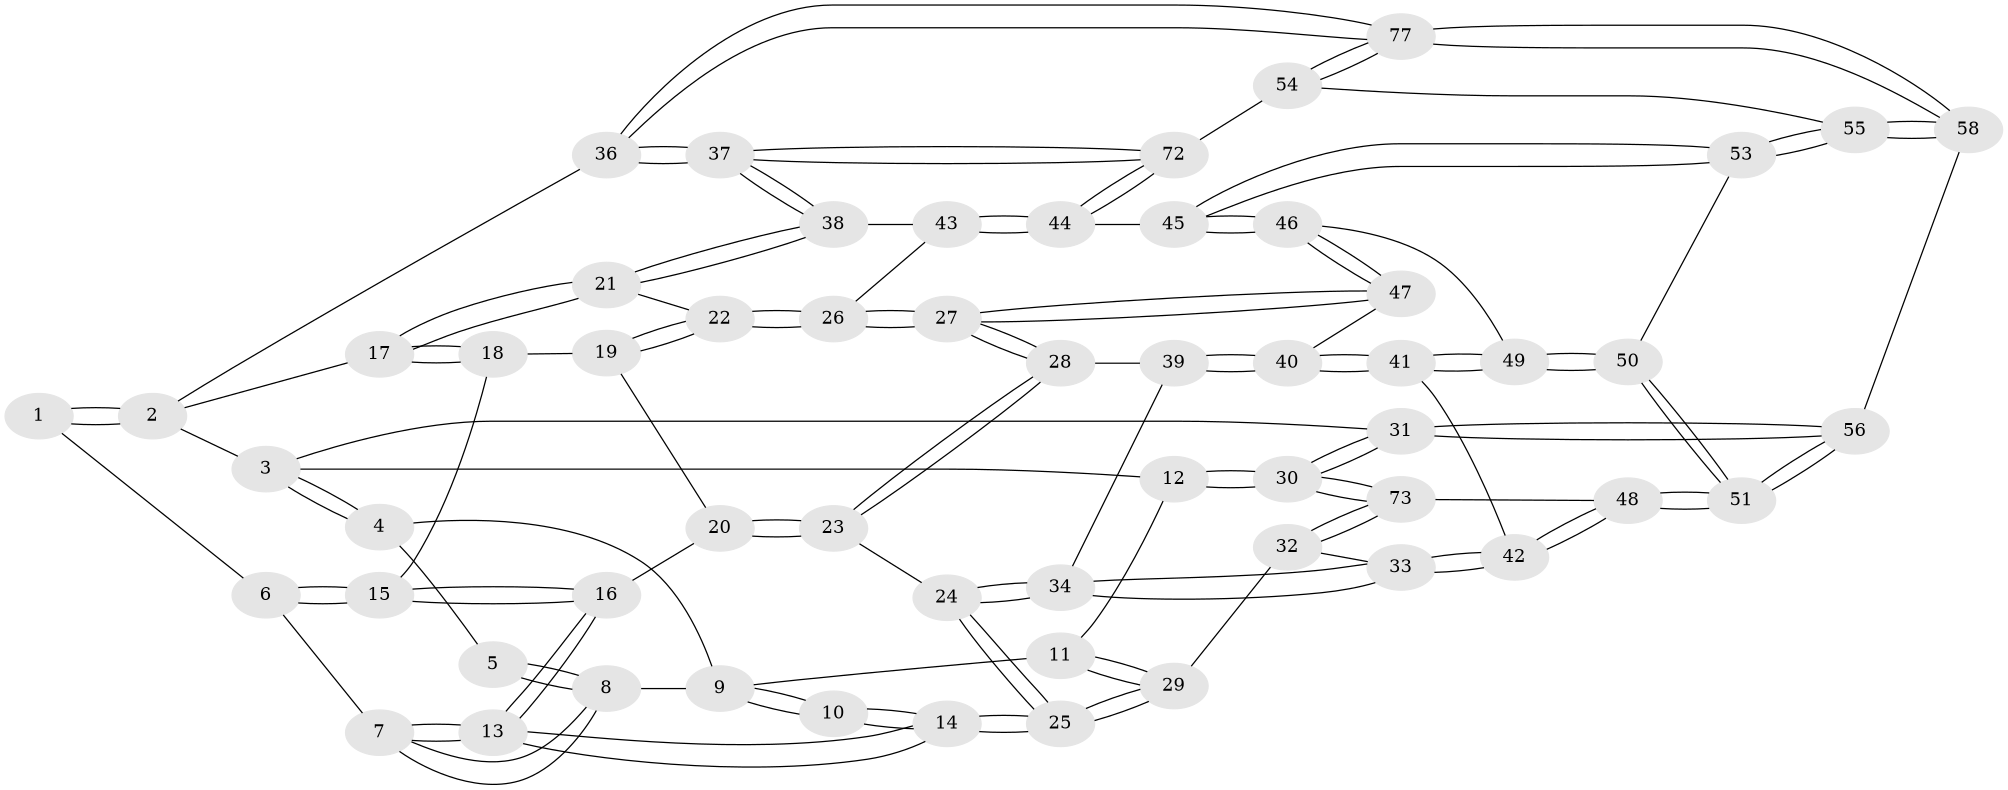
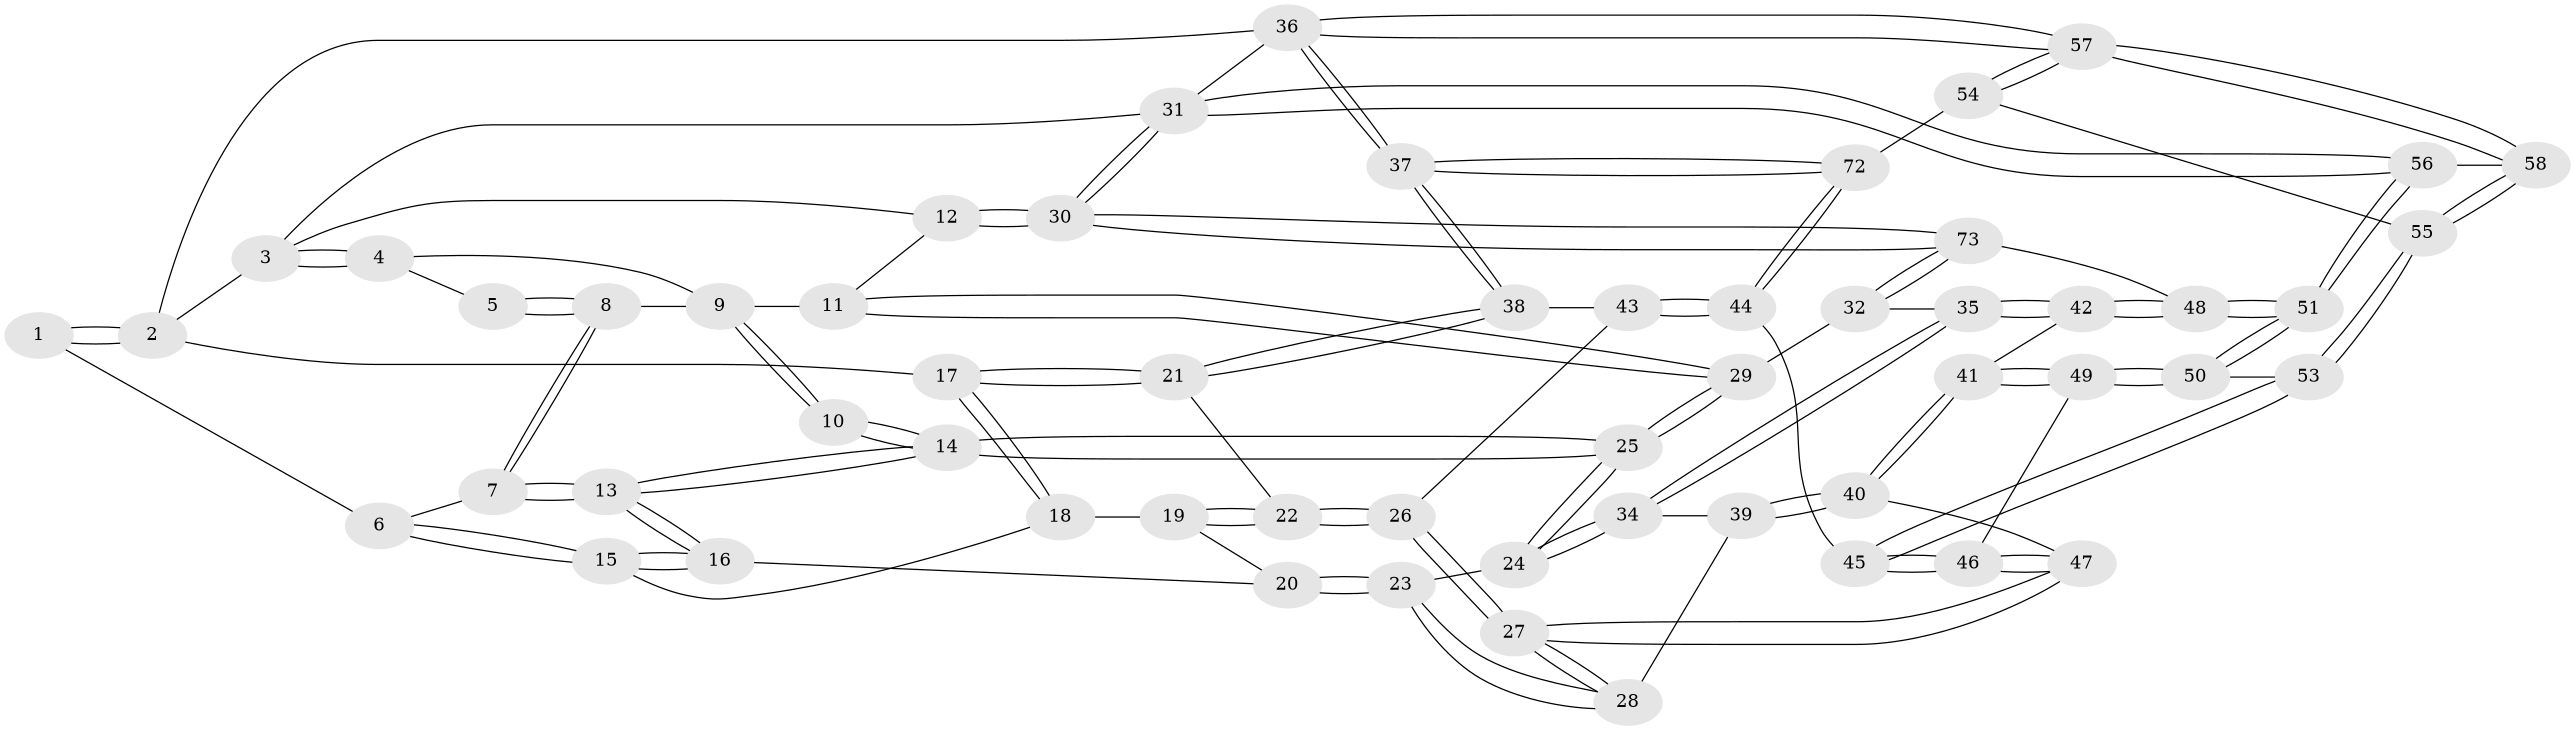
(1401, 37) -> (2082, 47)
none -> (1231, 69)
(1401, 568) -> (1969, 309)
